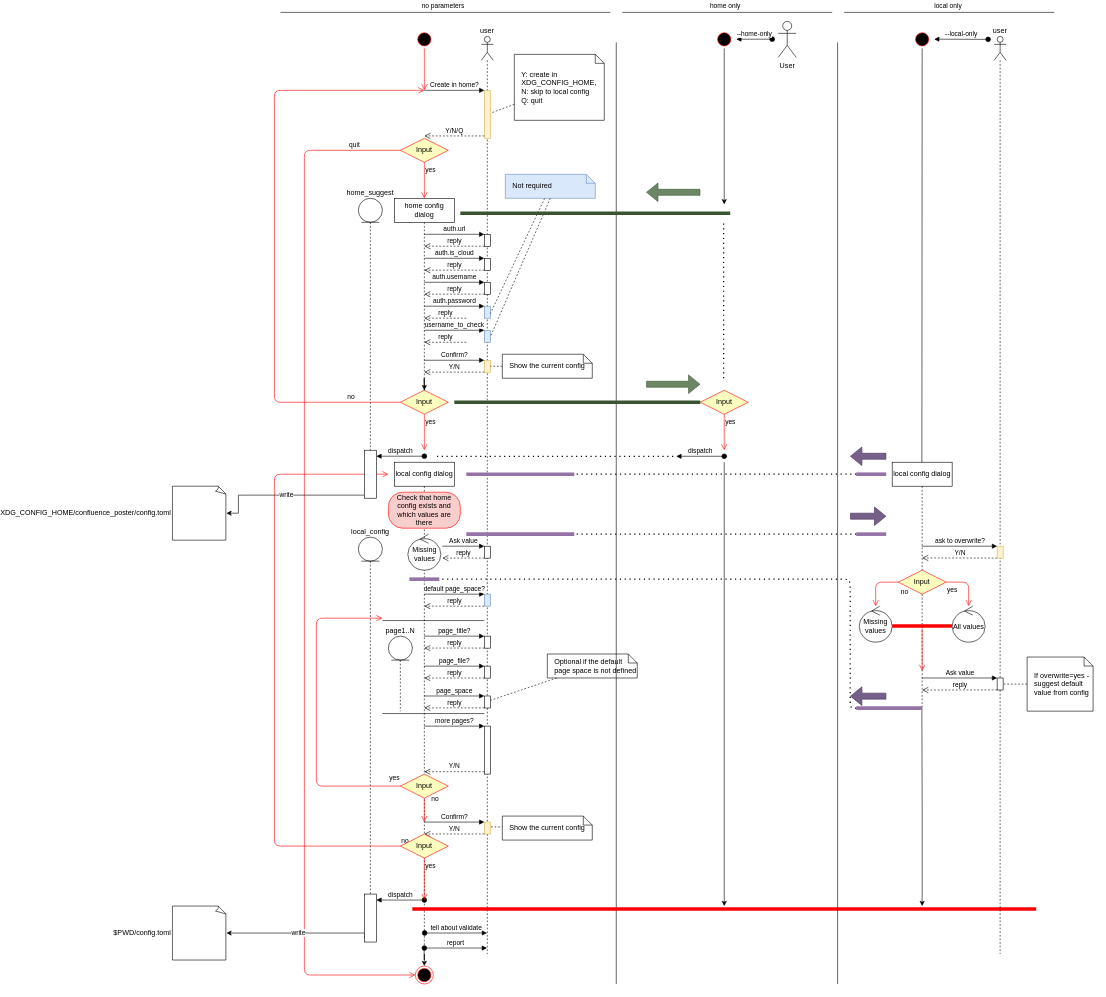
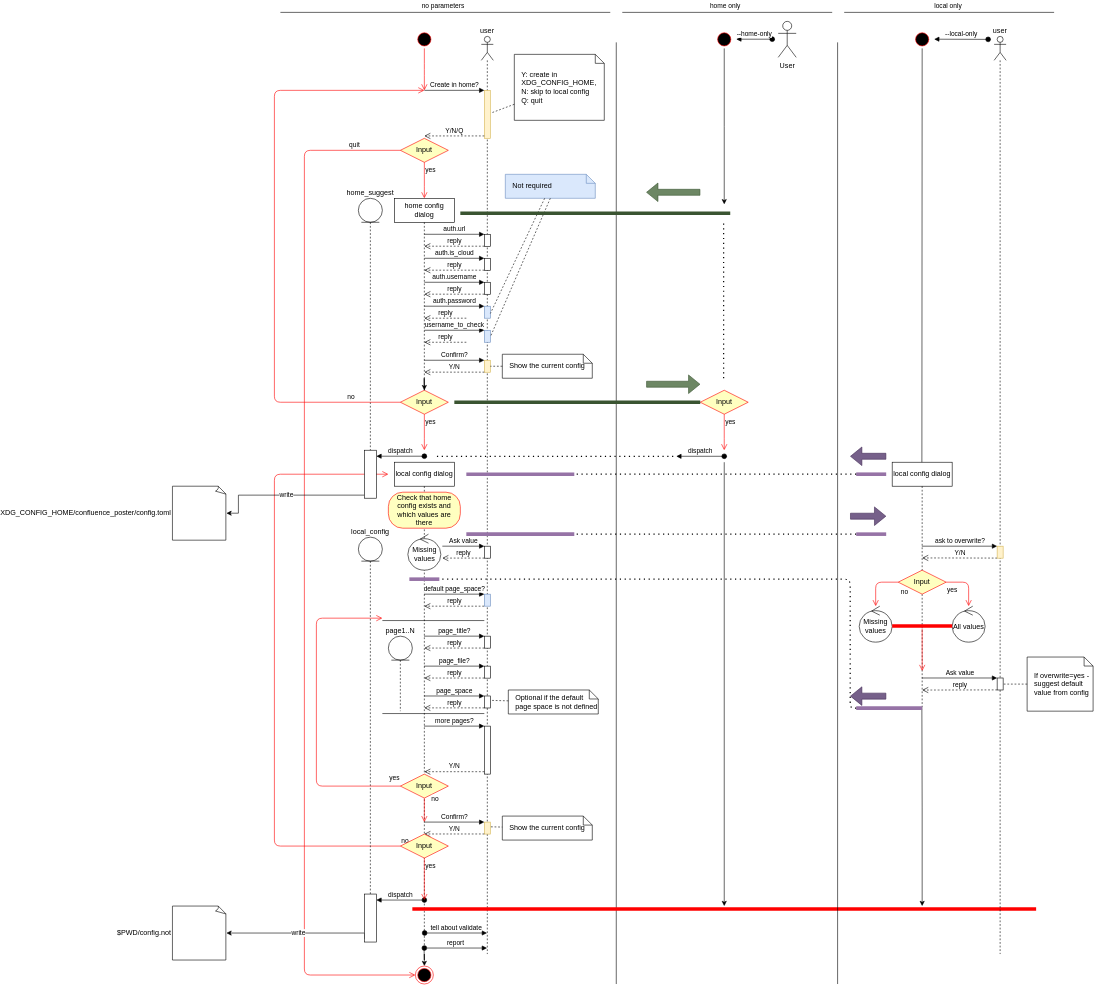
(425, 510) -> (425, 510)
(593, 666) -> (554, 702)
(144, 933) -> (144, 933)
